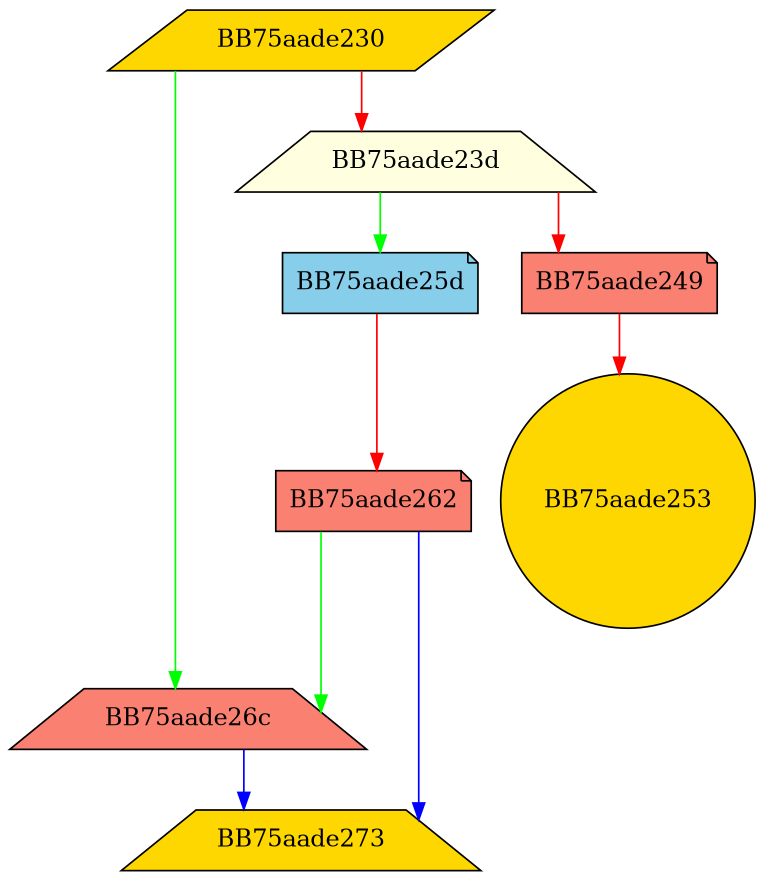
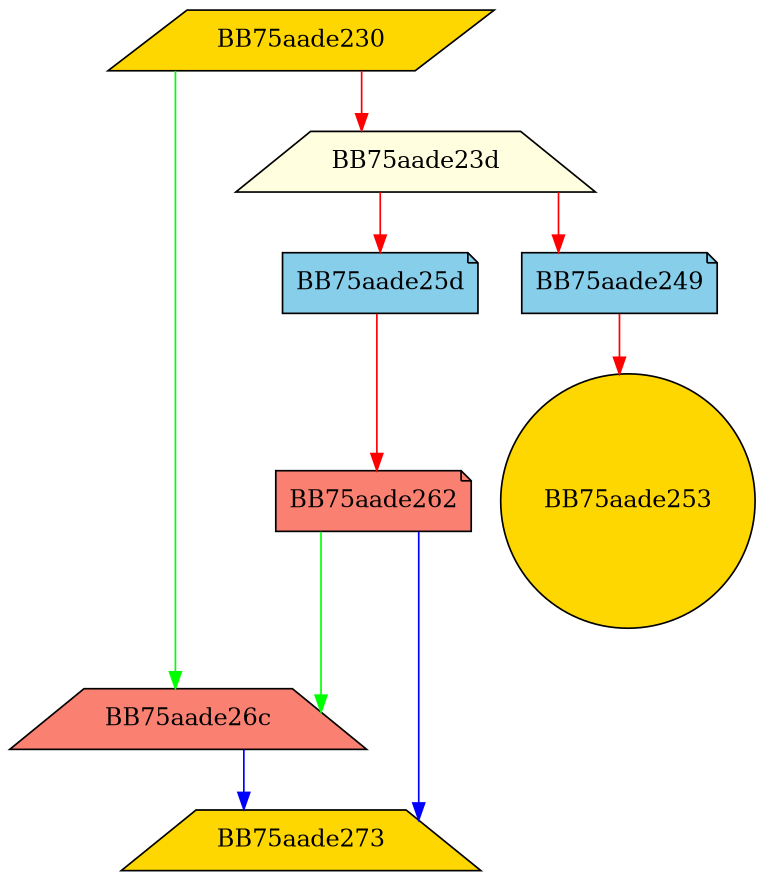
(380, 214) -> (380, 214)
(619, 283) -> (619, 283)
